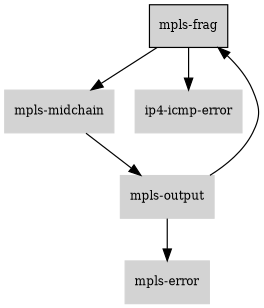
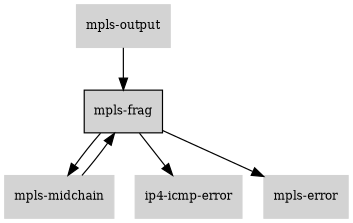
(109, 151) -> (95, 160)
(167, 234) -> (208, 151)
